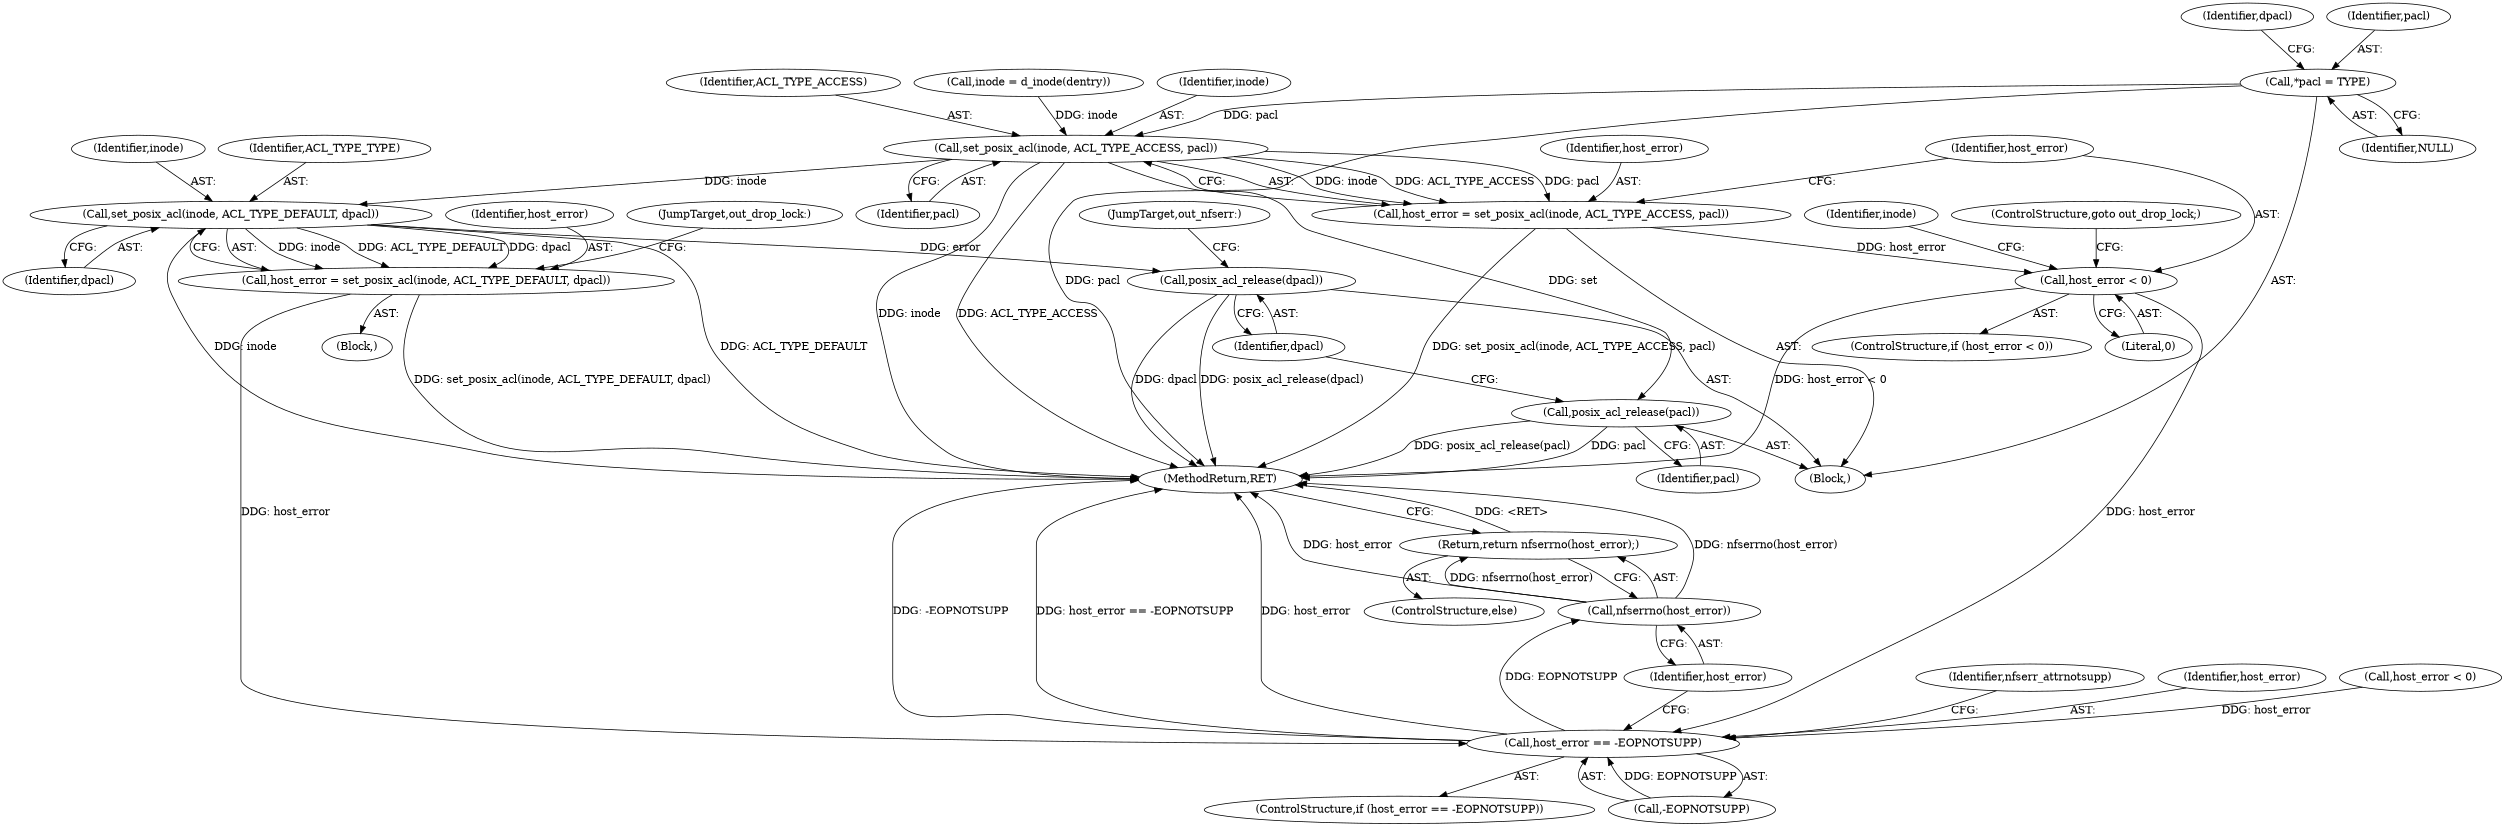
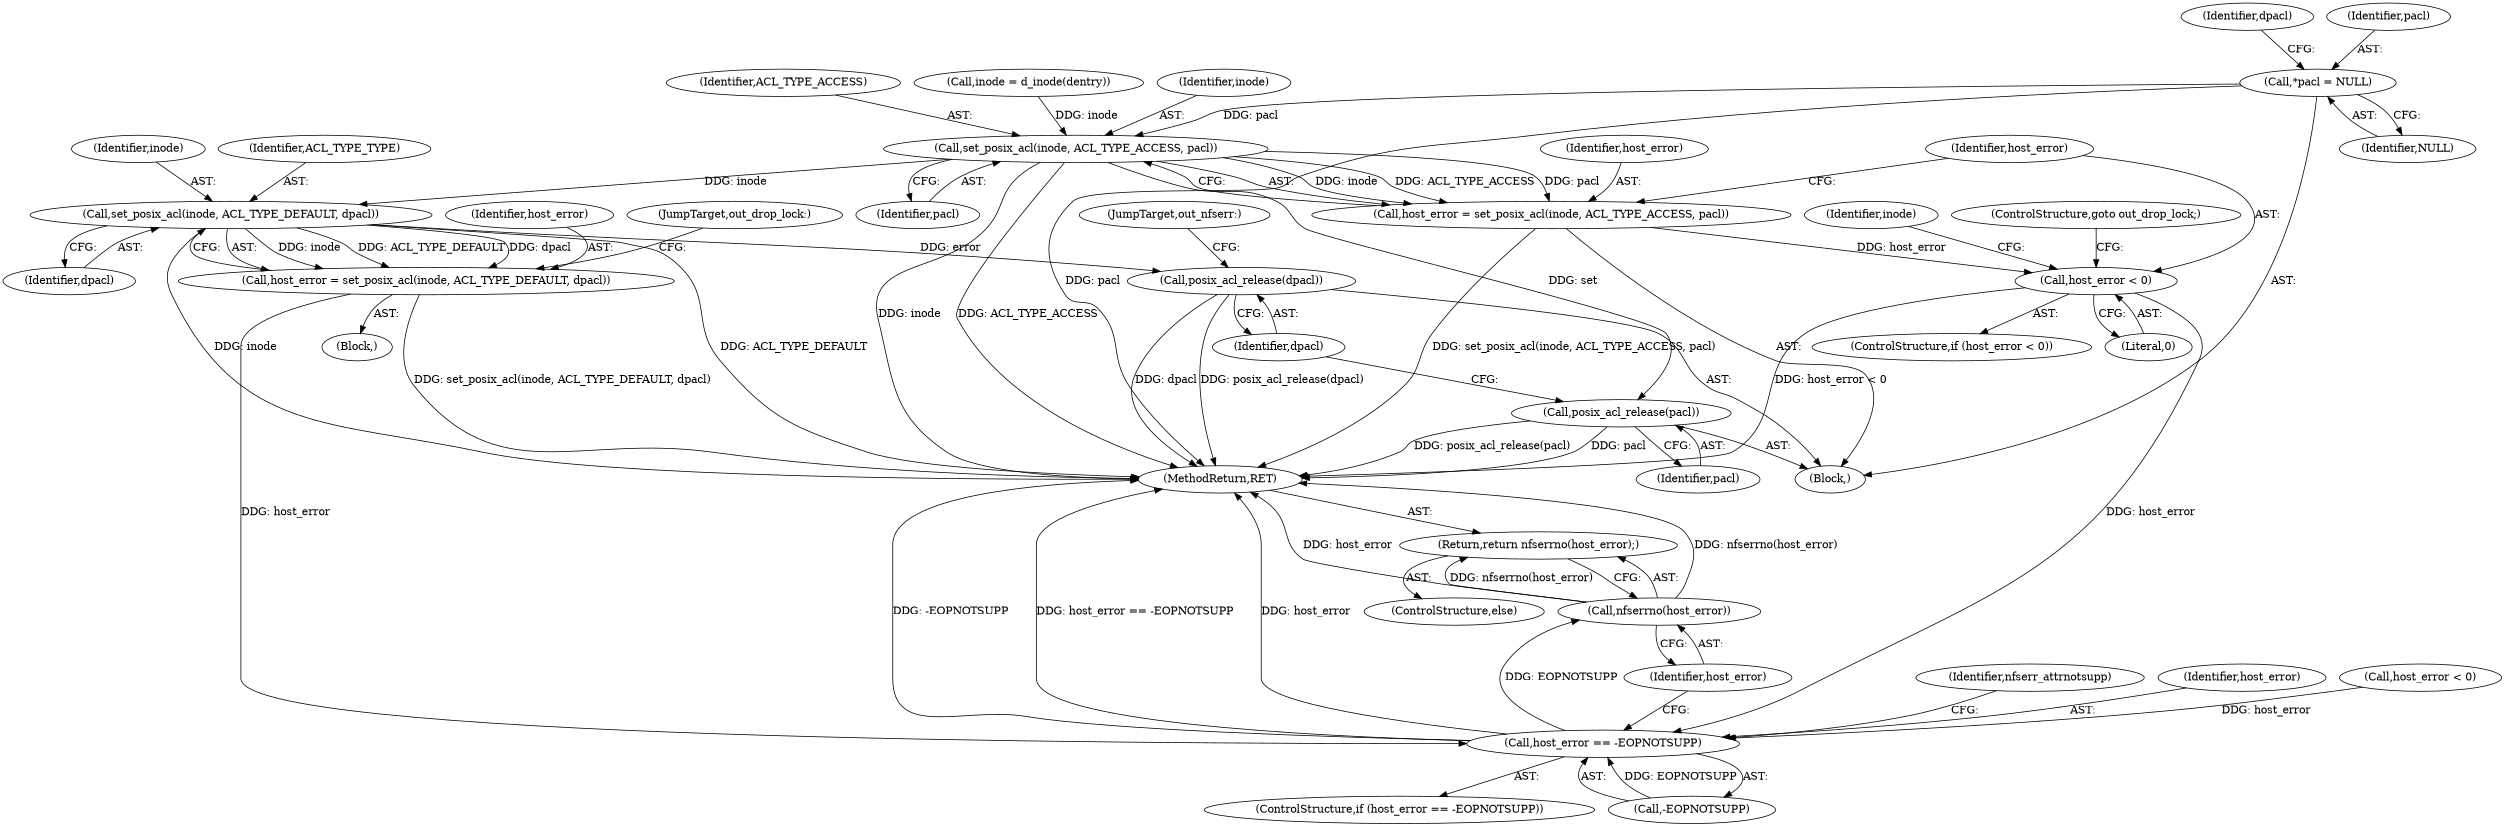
(2318, 83) -> (2318, 83)
(1409, 500) -> none
(1422, 512) -> (1422, 512)
